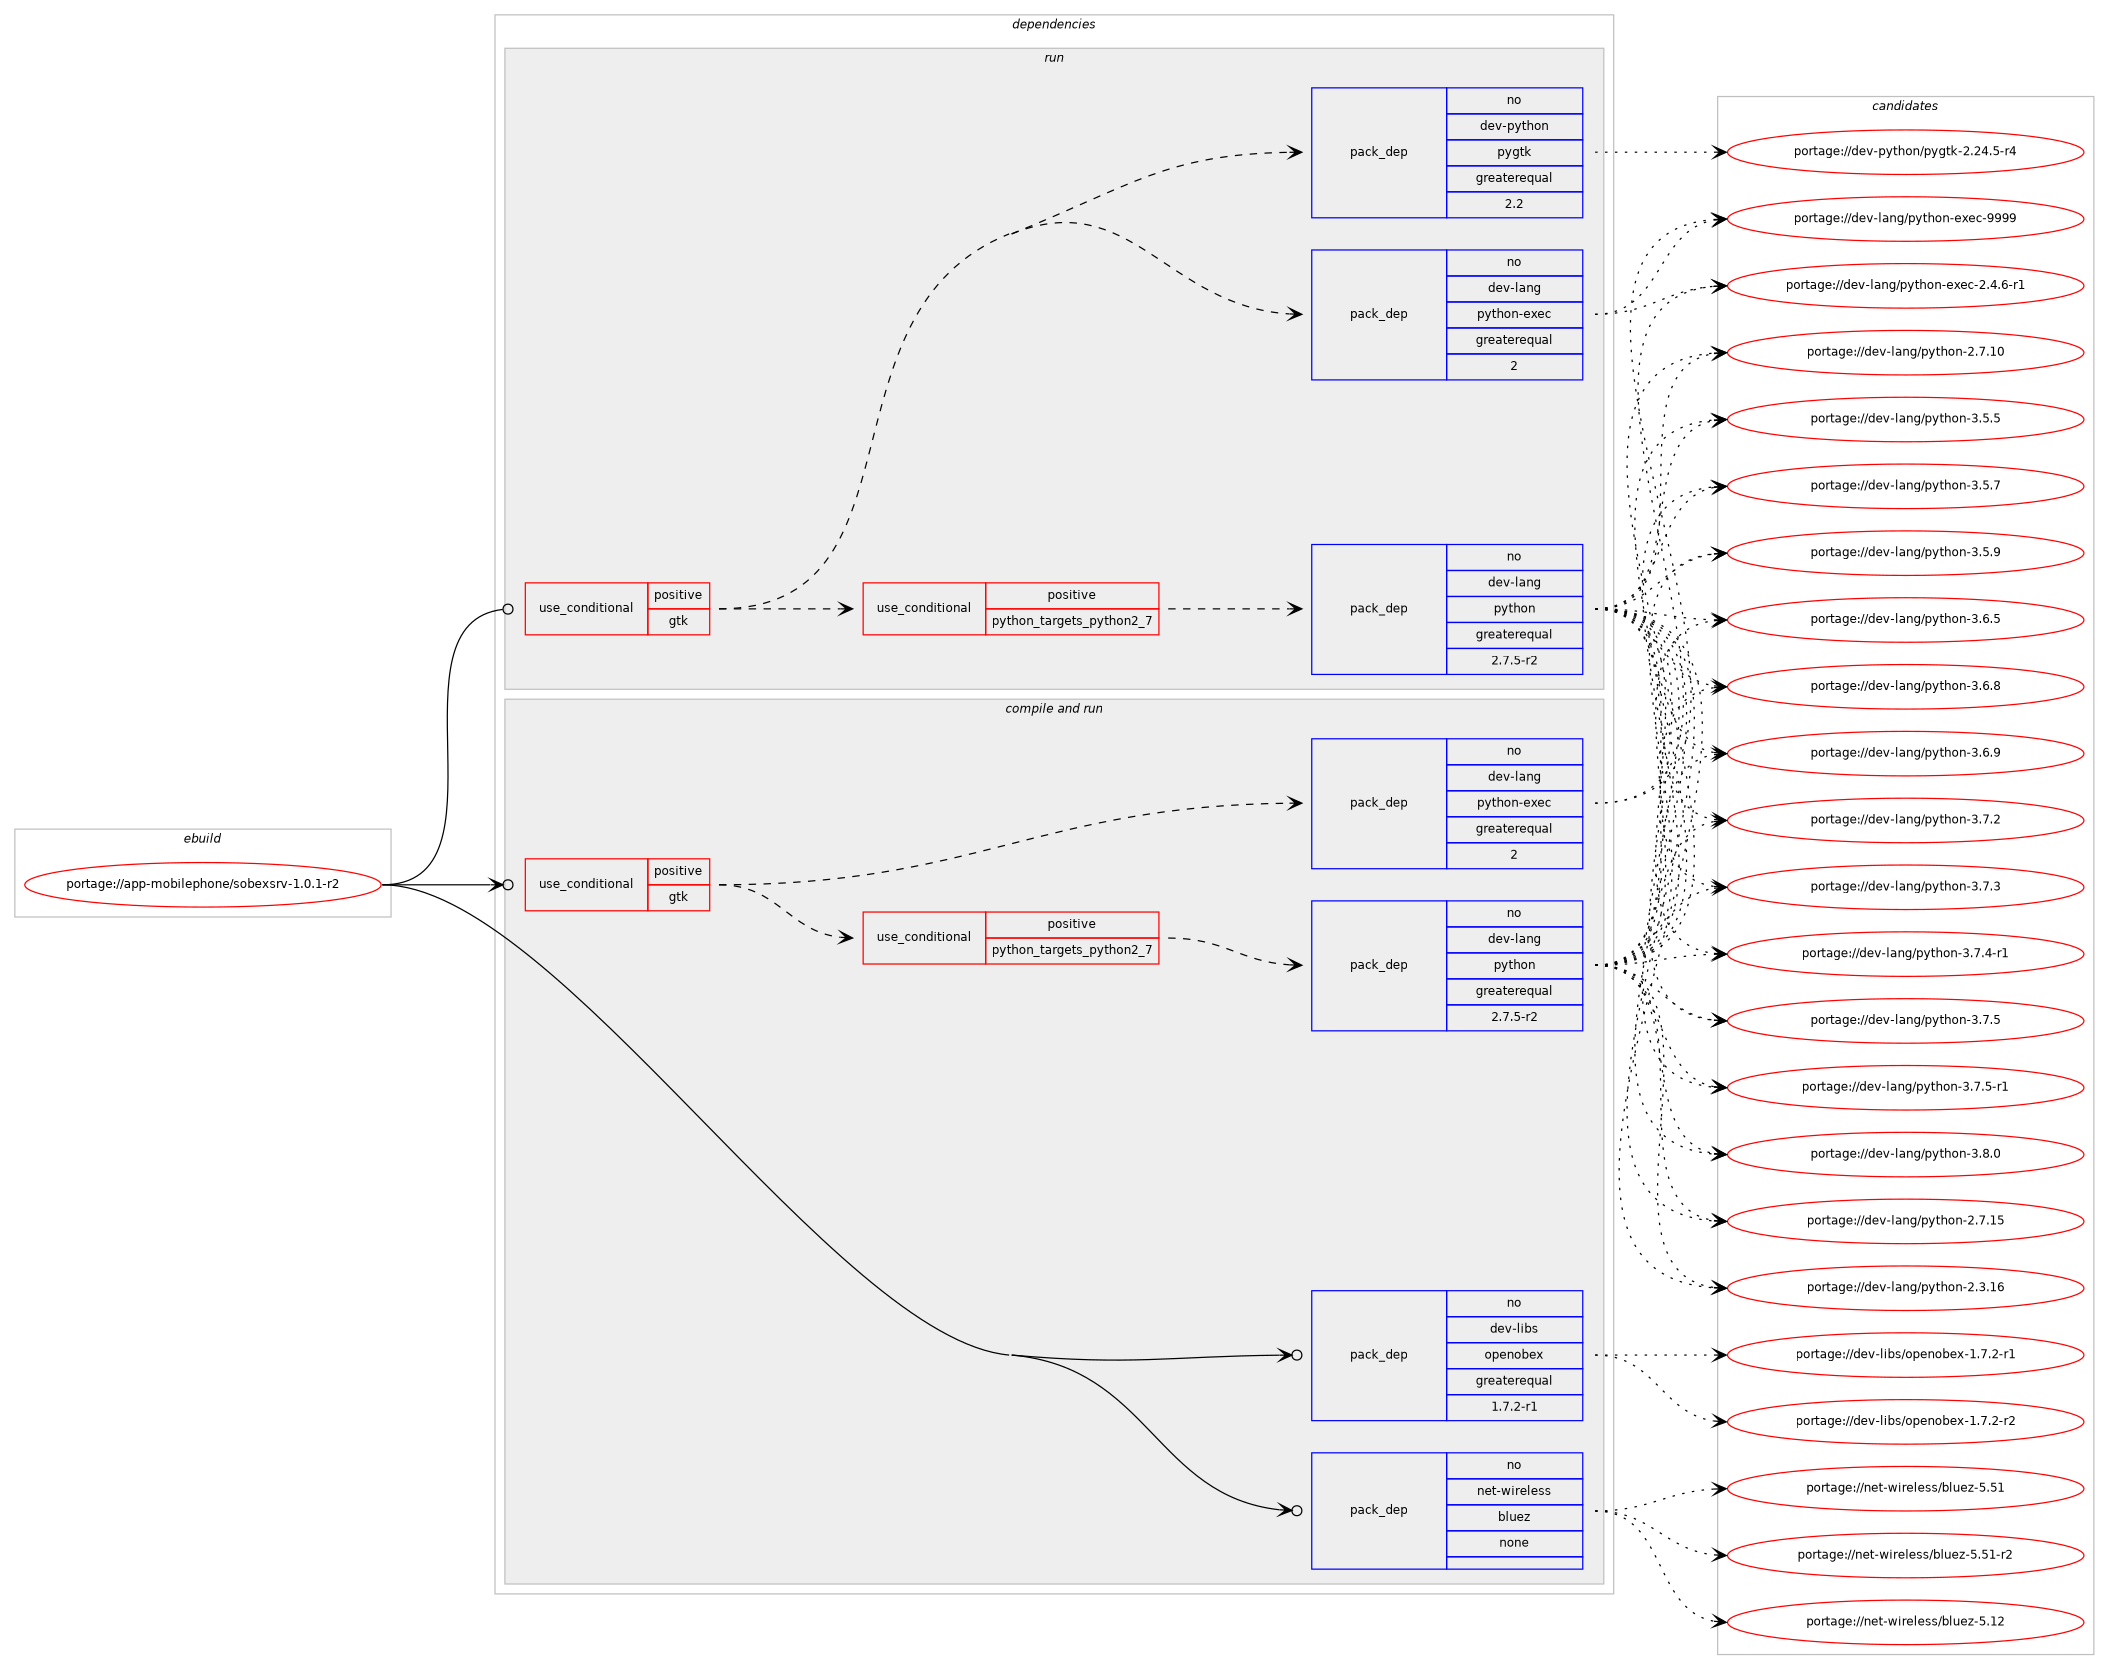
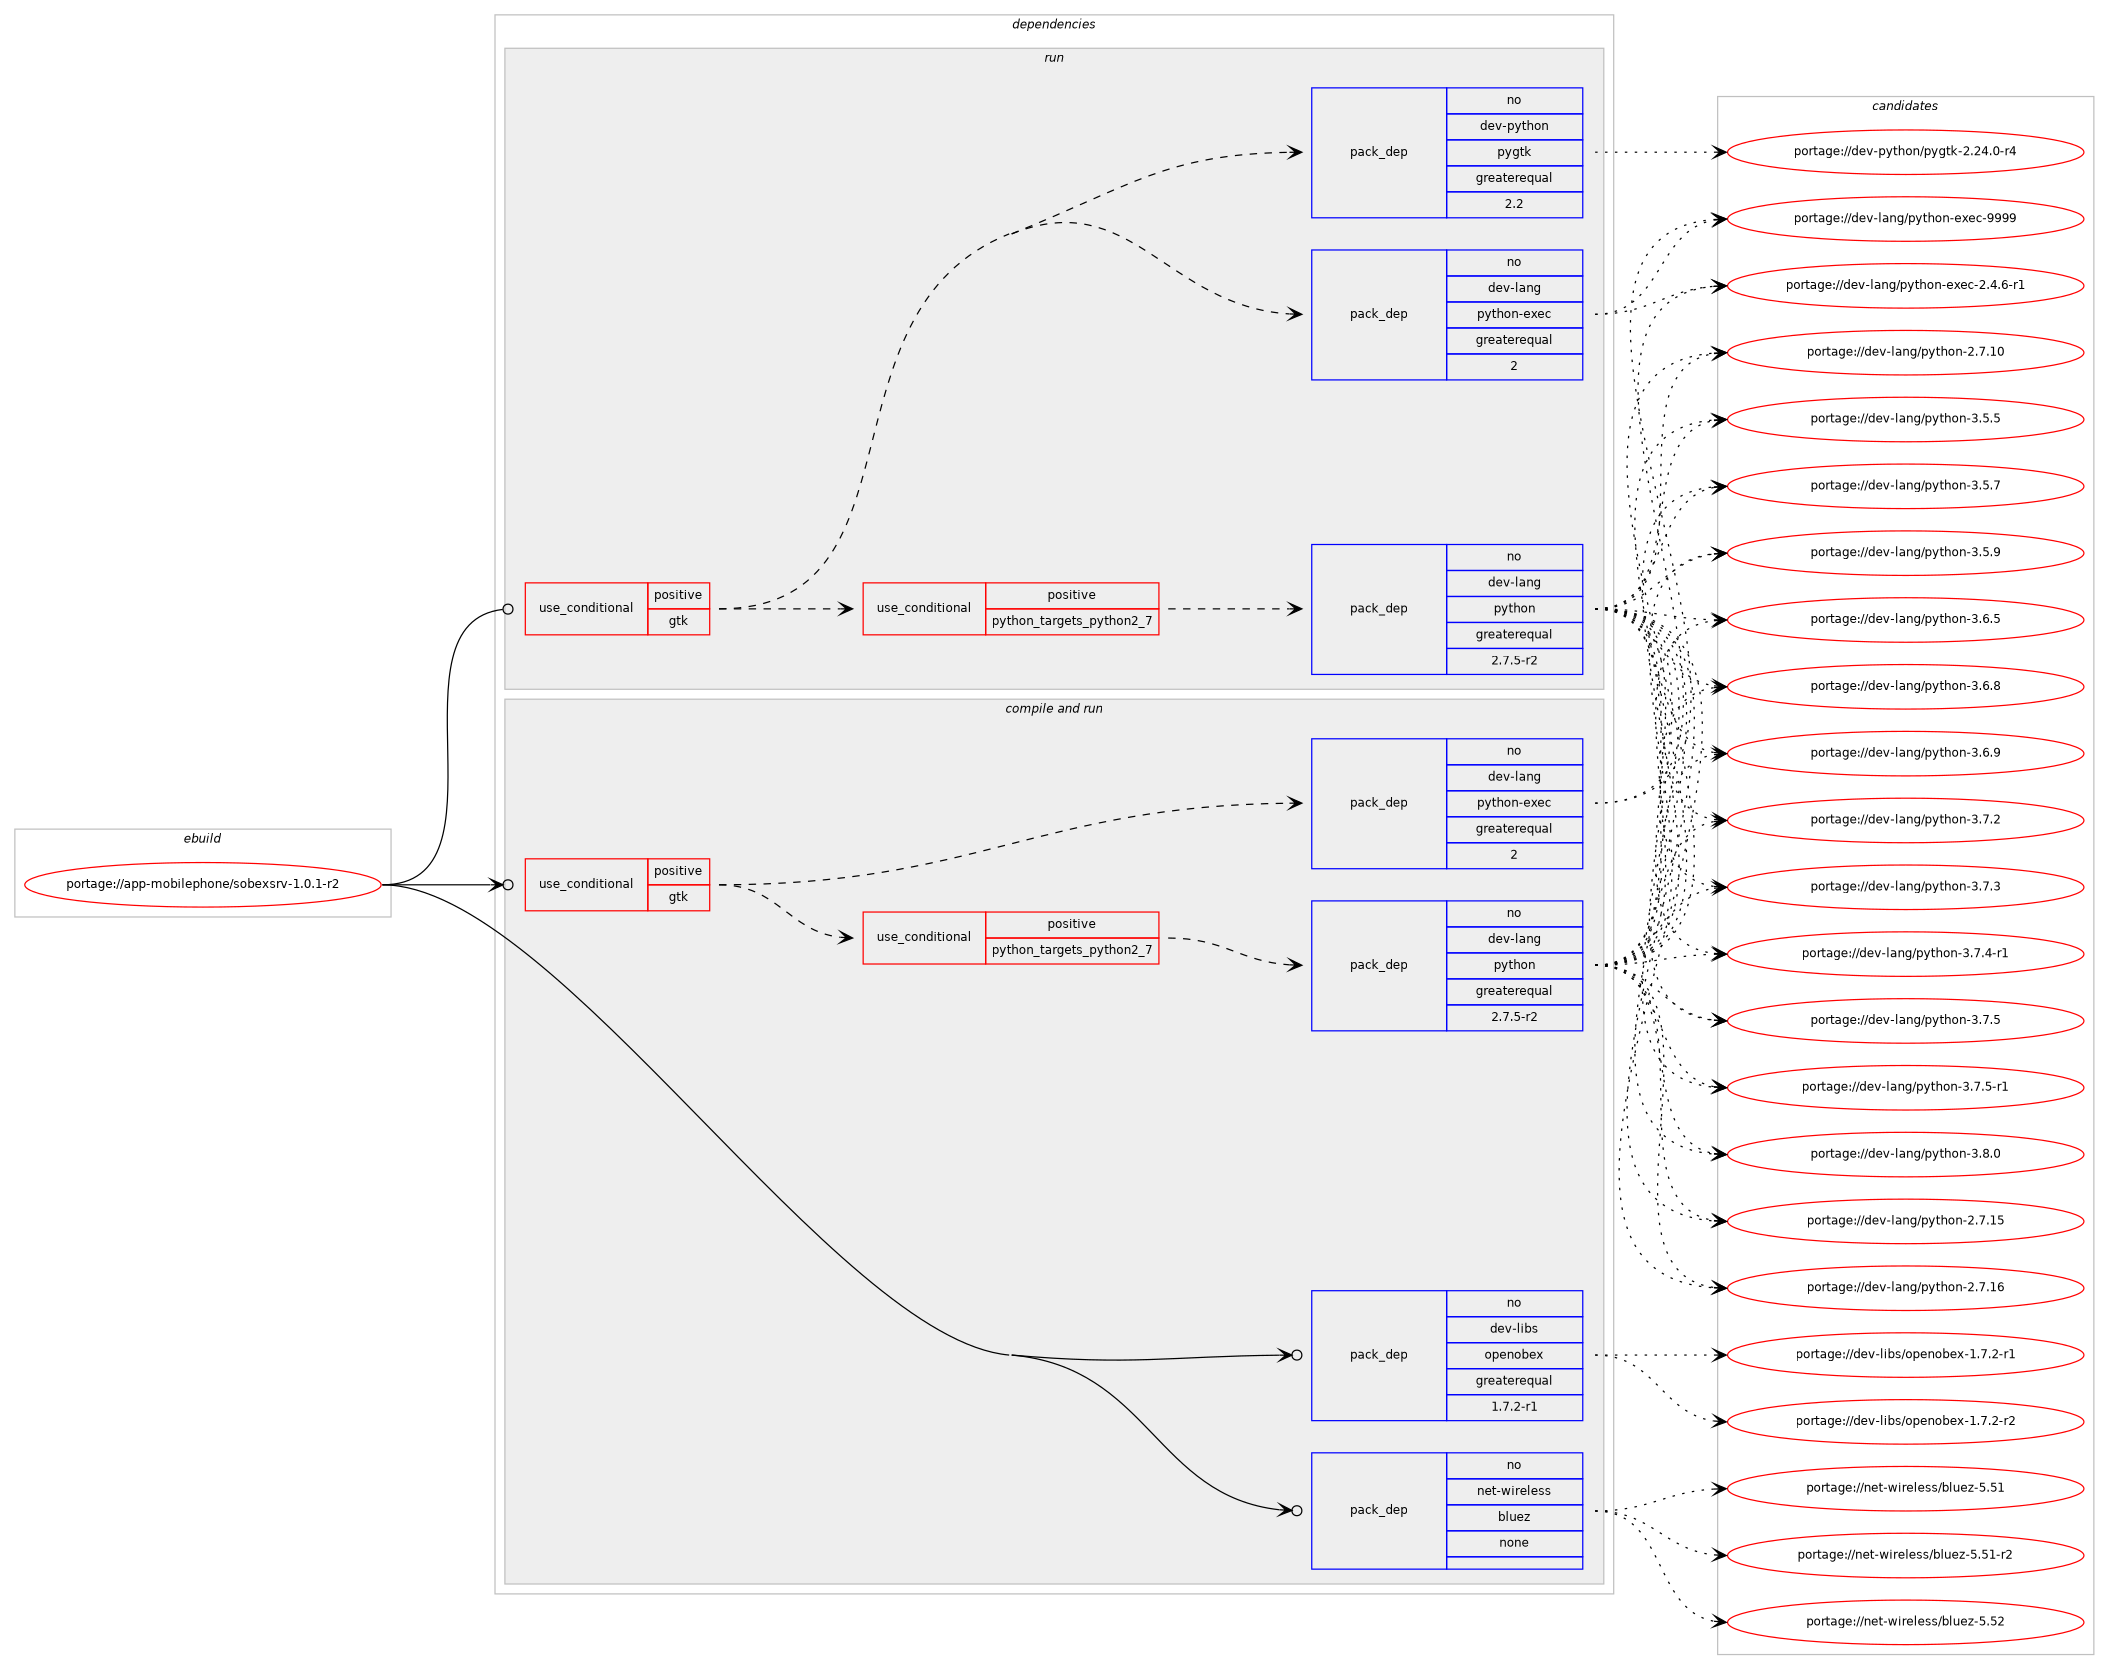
(1906, 152) -> (1906, 152)
(1906, 1288) -> (1906, 1288)
(1906, 1622) -> (1906, 1622)
